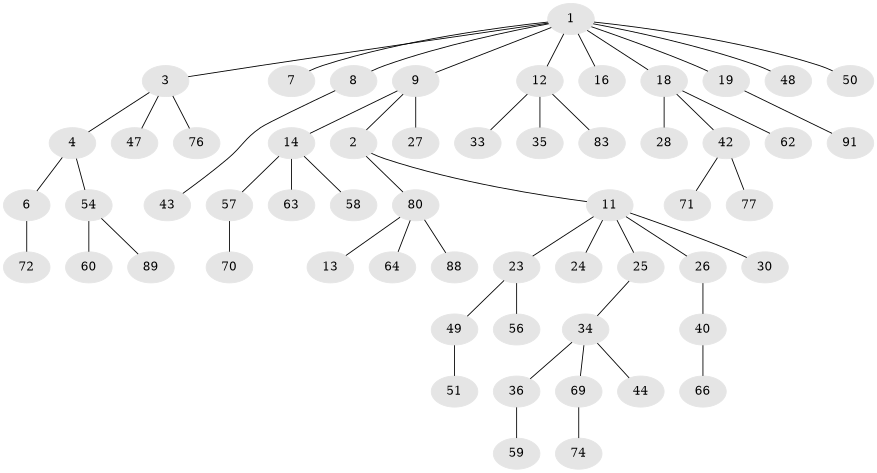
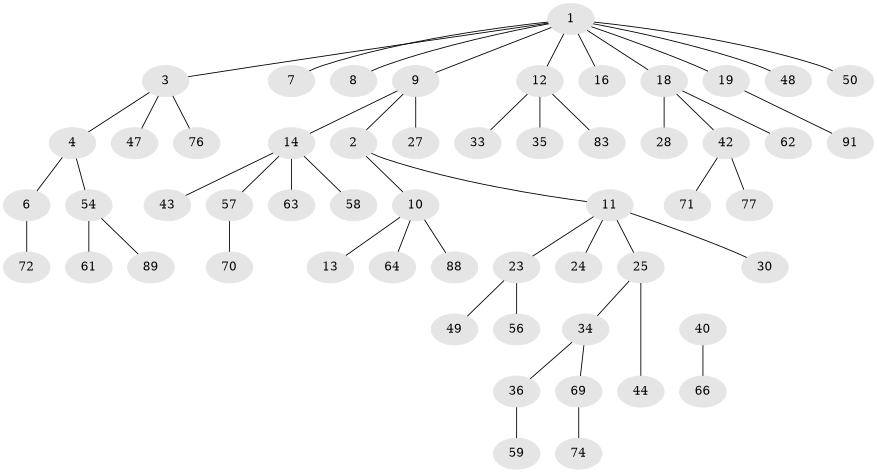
(253, 133) -> (229, 174)
(416, 205) -> (416, 205)
(89, 267) -> (89, 267)
(703, 267) -> none
(613, 361) -> (641, 329)
(455, 392) -> none
